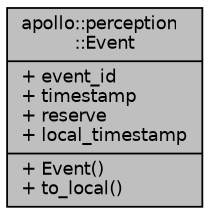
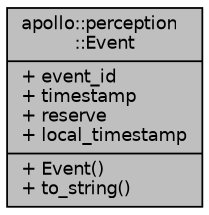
(73, 189) -> (76, 189)
